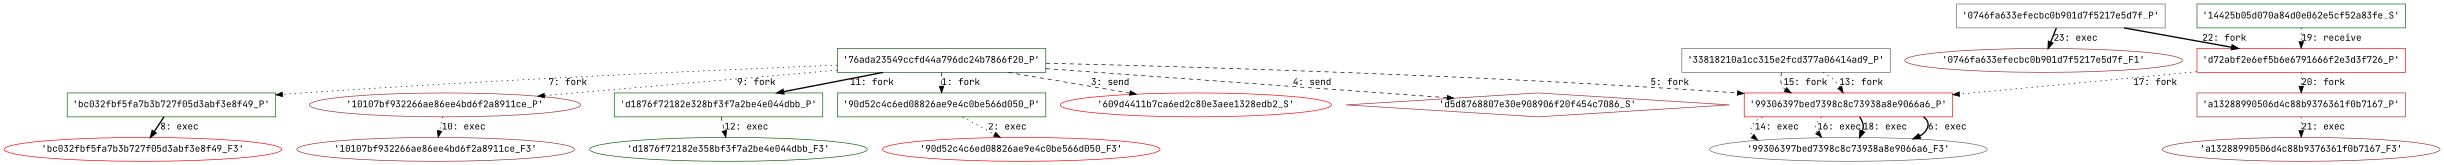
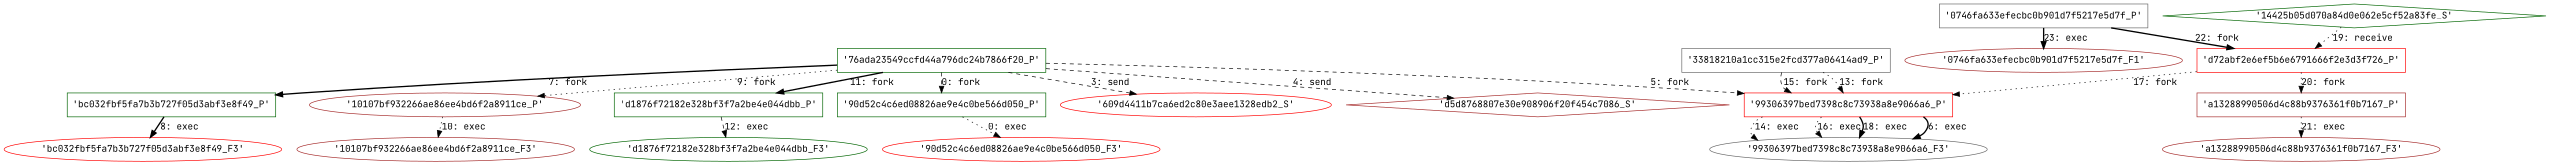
(2301, 16) -> (2354, 16)
(560, 78) -> (560, 78)
(961, 83) -> (961, 83)
(1007, 127) -> (1007, 127)
(728, 149) -> (728, 149)
